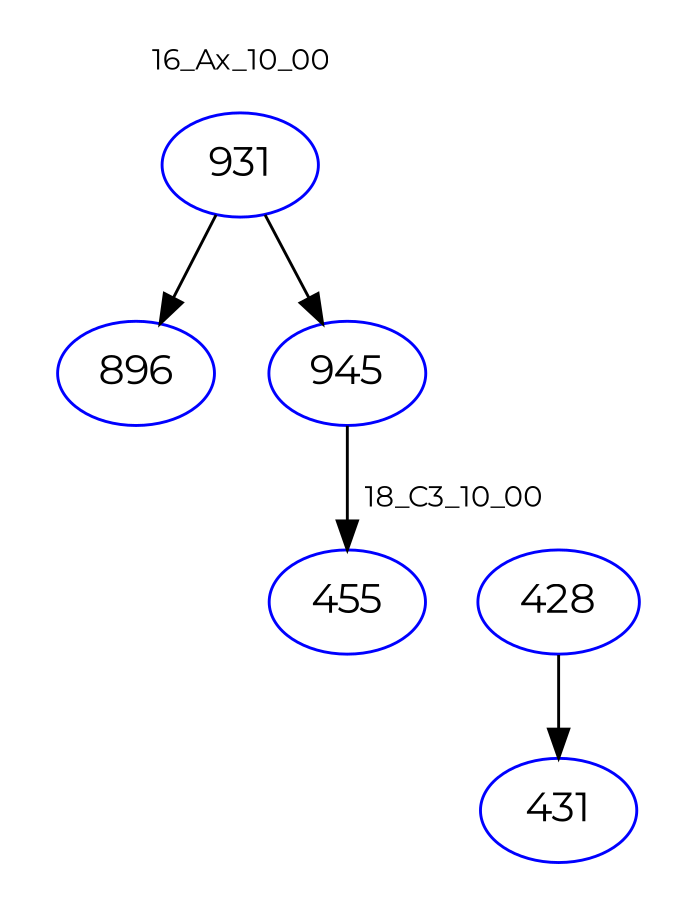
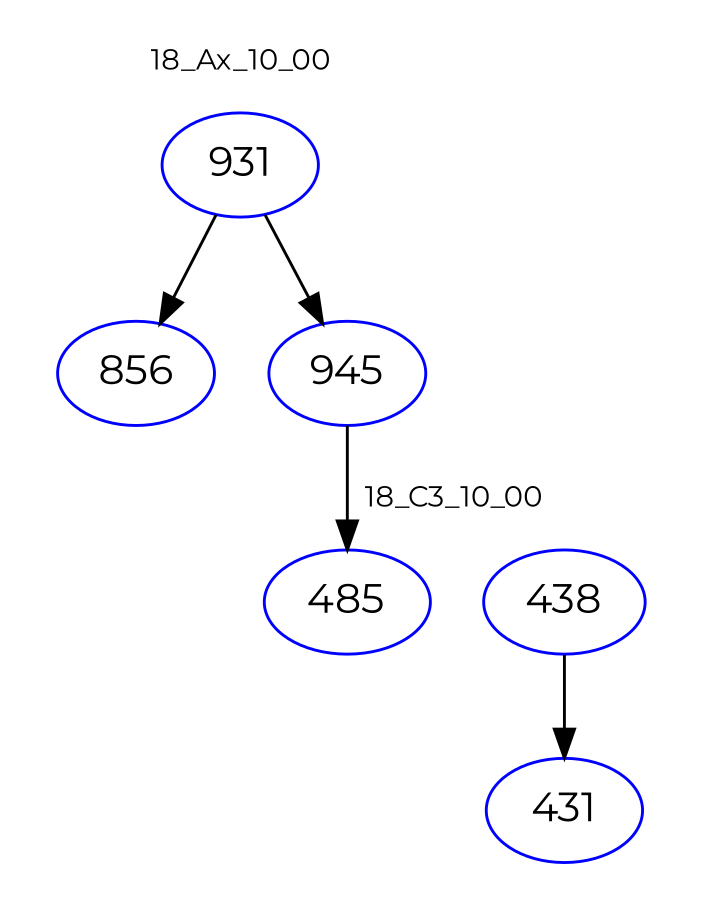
(242, 62) -> (242, 62)
(136, 373) -> (136, 373)
(347, 602) -> (347, 602)
(559, 602) -> (564, 602)
